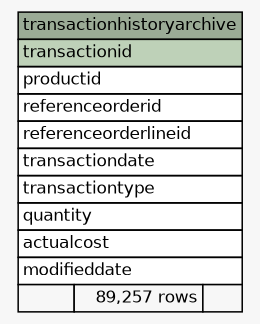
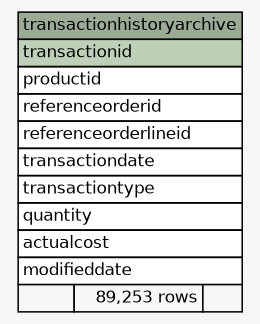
(147, 297) -> (147, 297)
